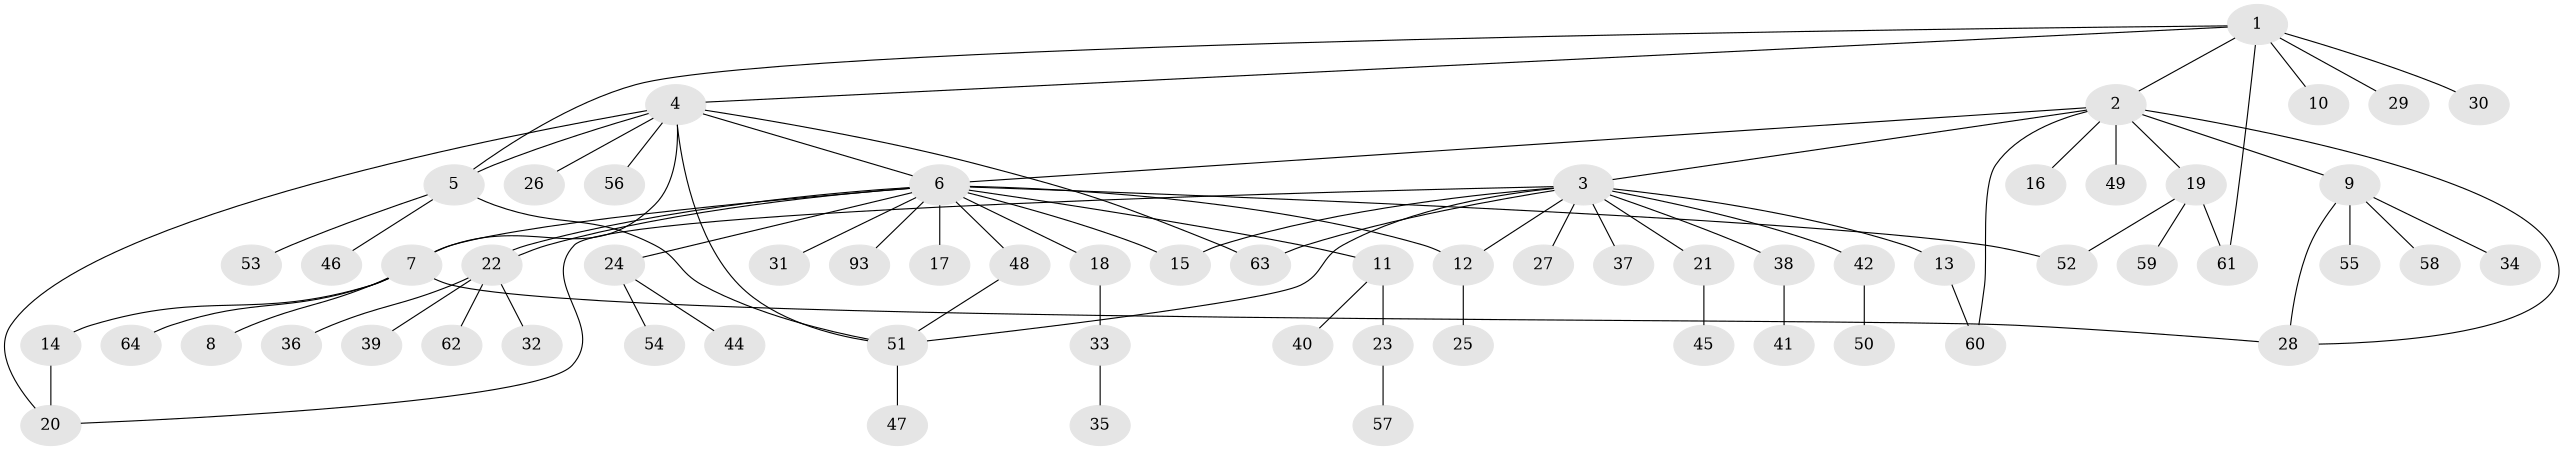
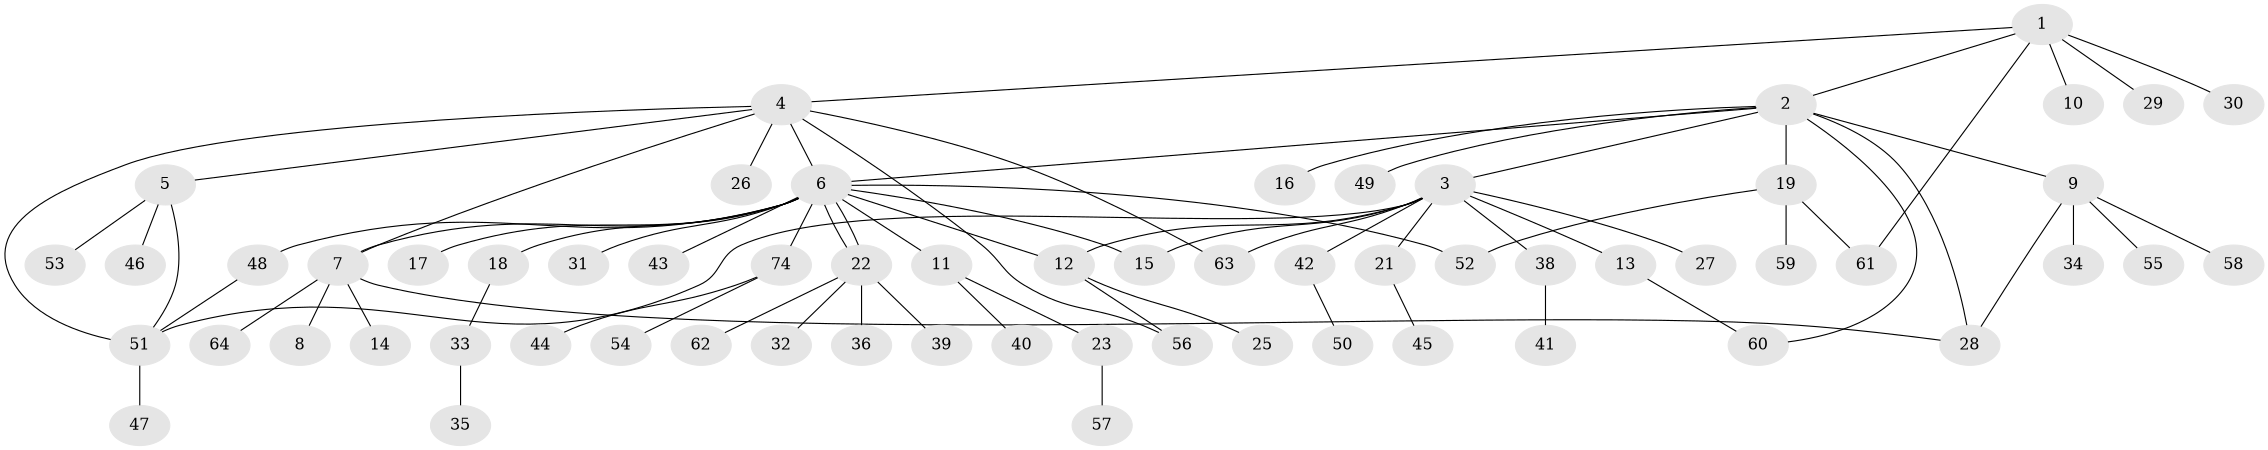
(1339, 42) -> none
(614, 265) -> (781, 265)
(860, 265) -> (659, 265)
(1624, 265) -> none
none -> (1123, 305)
(51, 426) -> none
